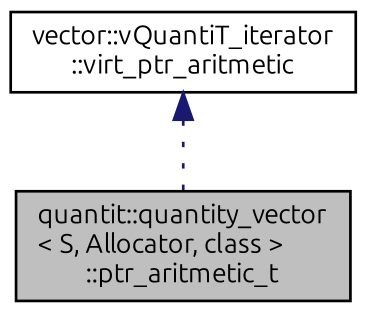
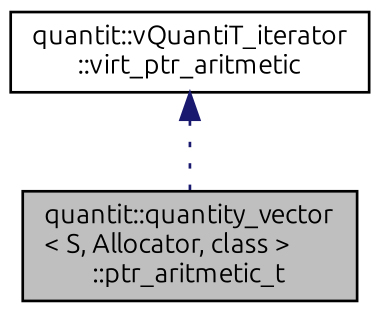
(183, 52) -> (190, 52)
